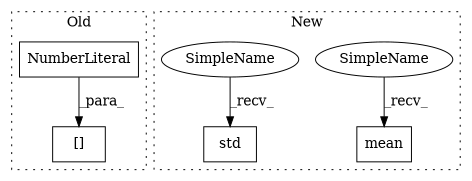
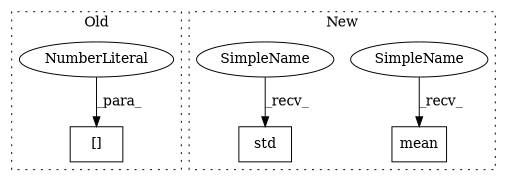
(79, 59) -> (97, 59)
